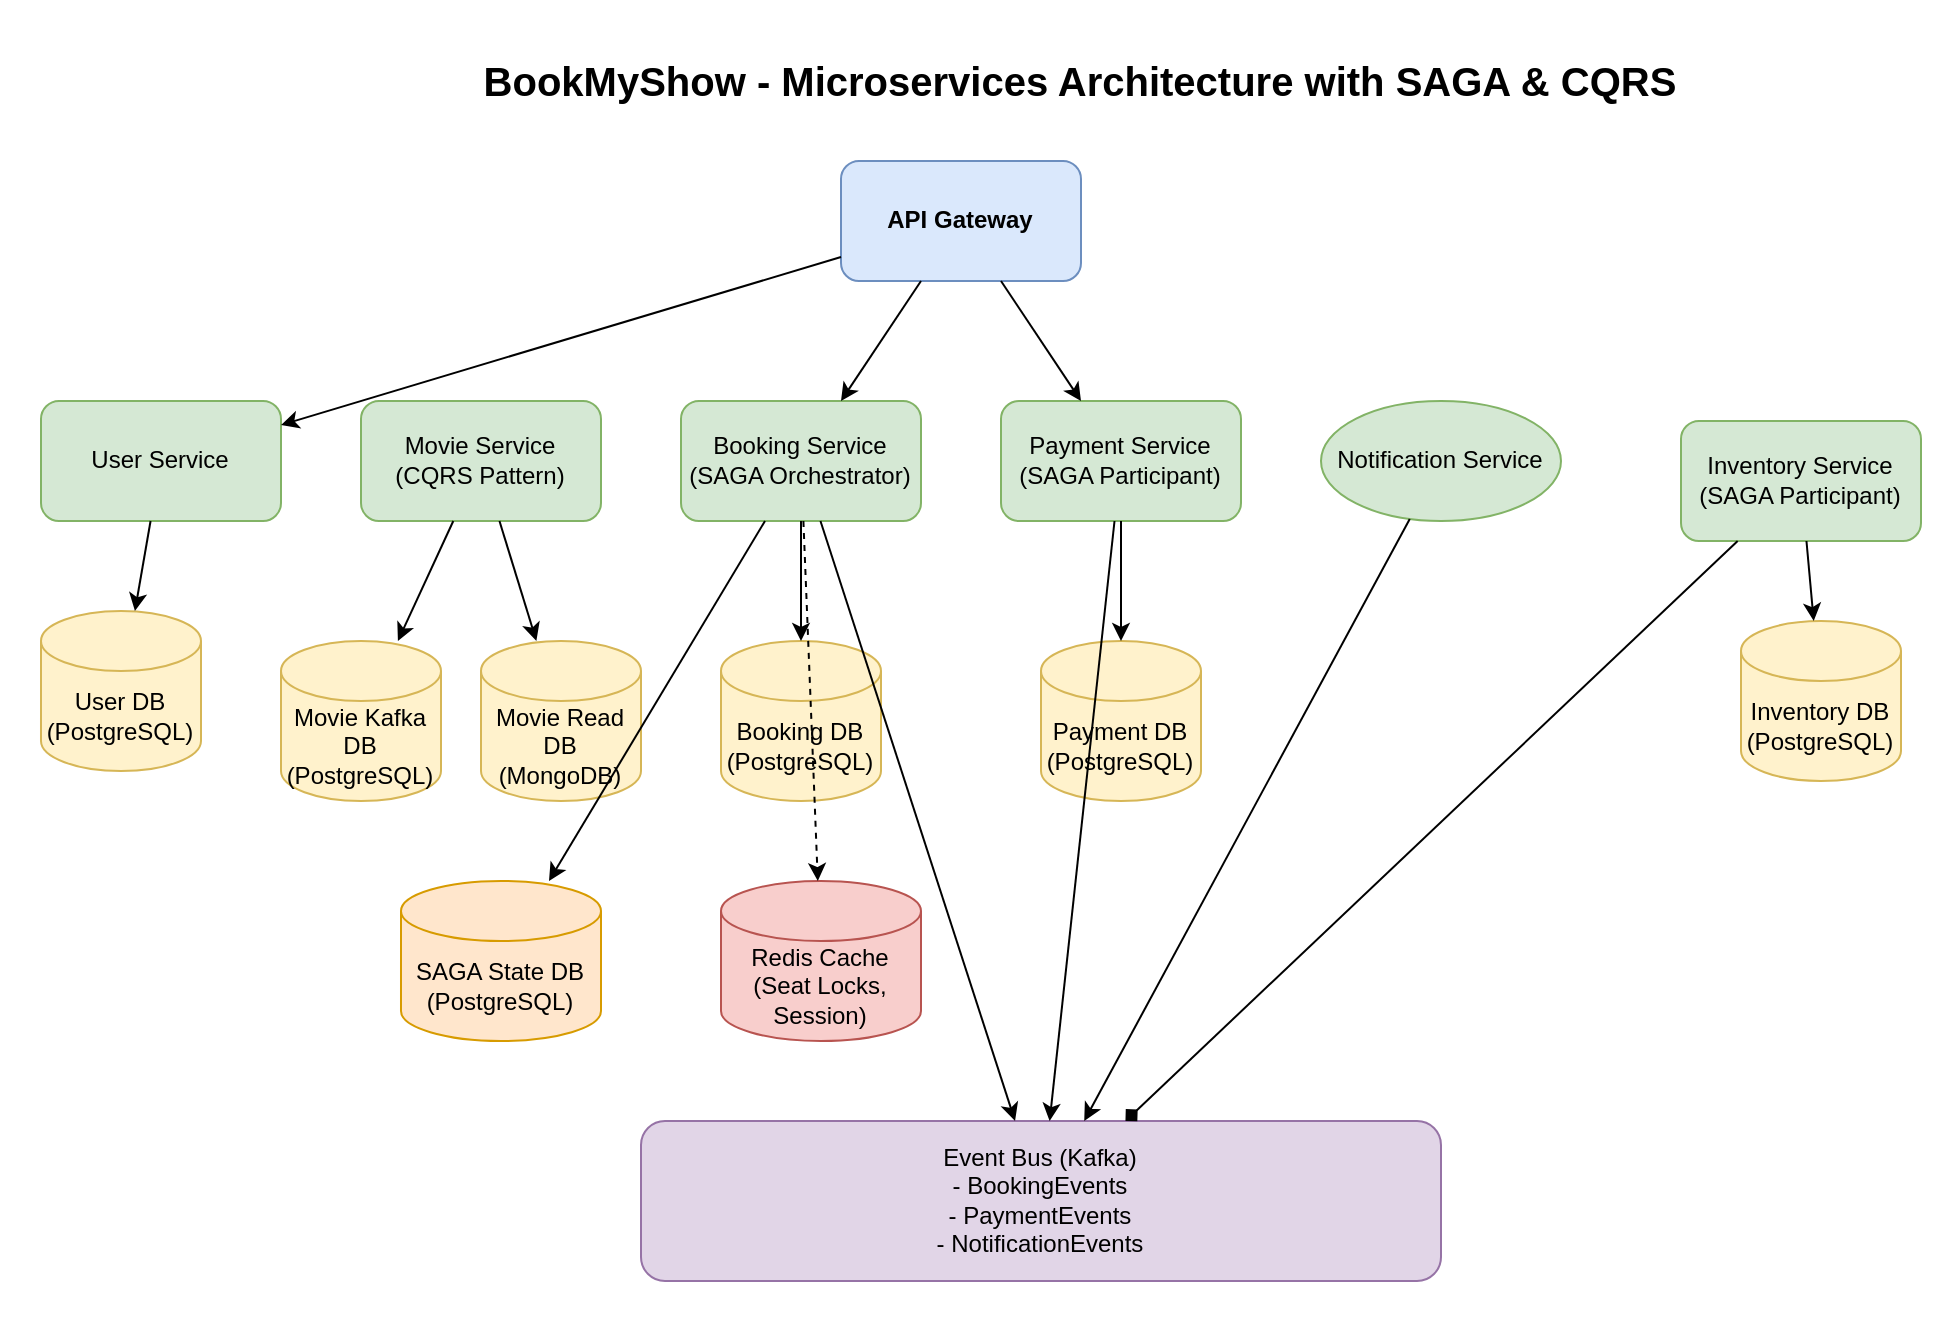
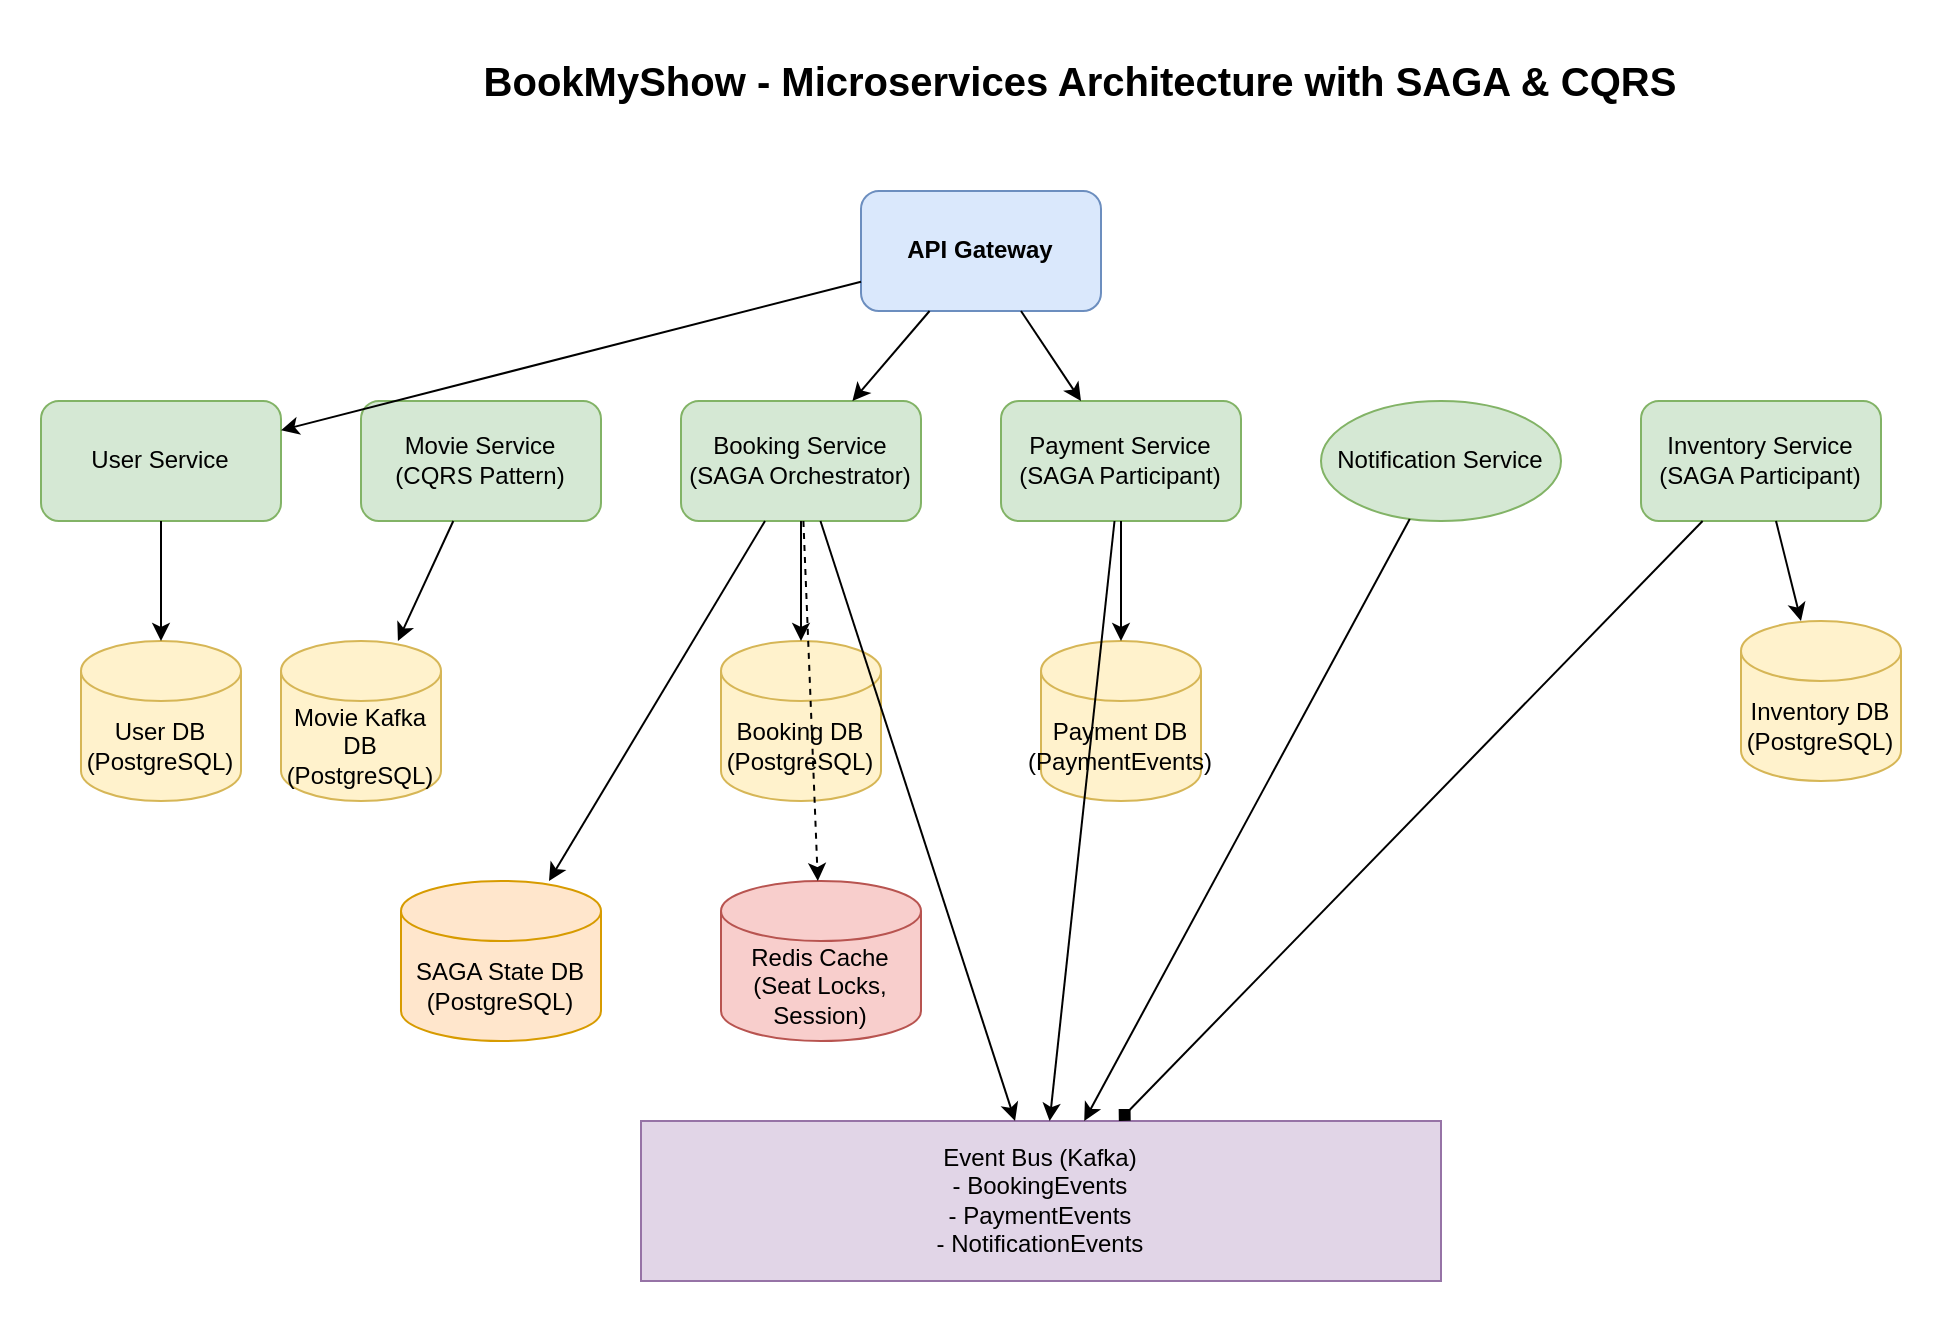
(961, 221) -> (981, 251)
(1801, 481) -> (1761, 461)
(516, 575) -> none
(121, 691) -> (161, 721)
(561, 721) -> none
(1121, 747) -> (1121, 747)
(1041, 1201) -> (1041, 1201)
